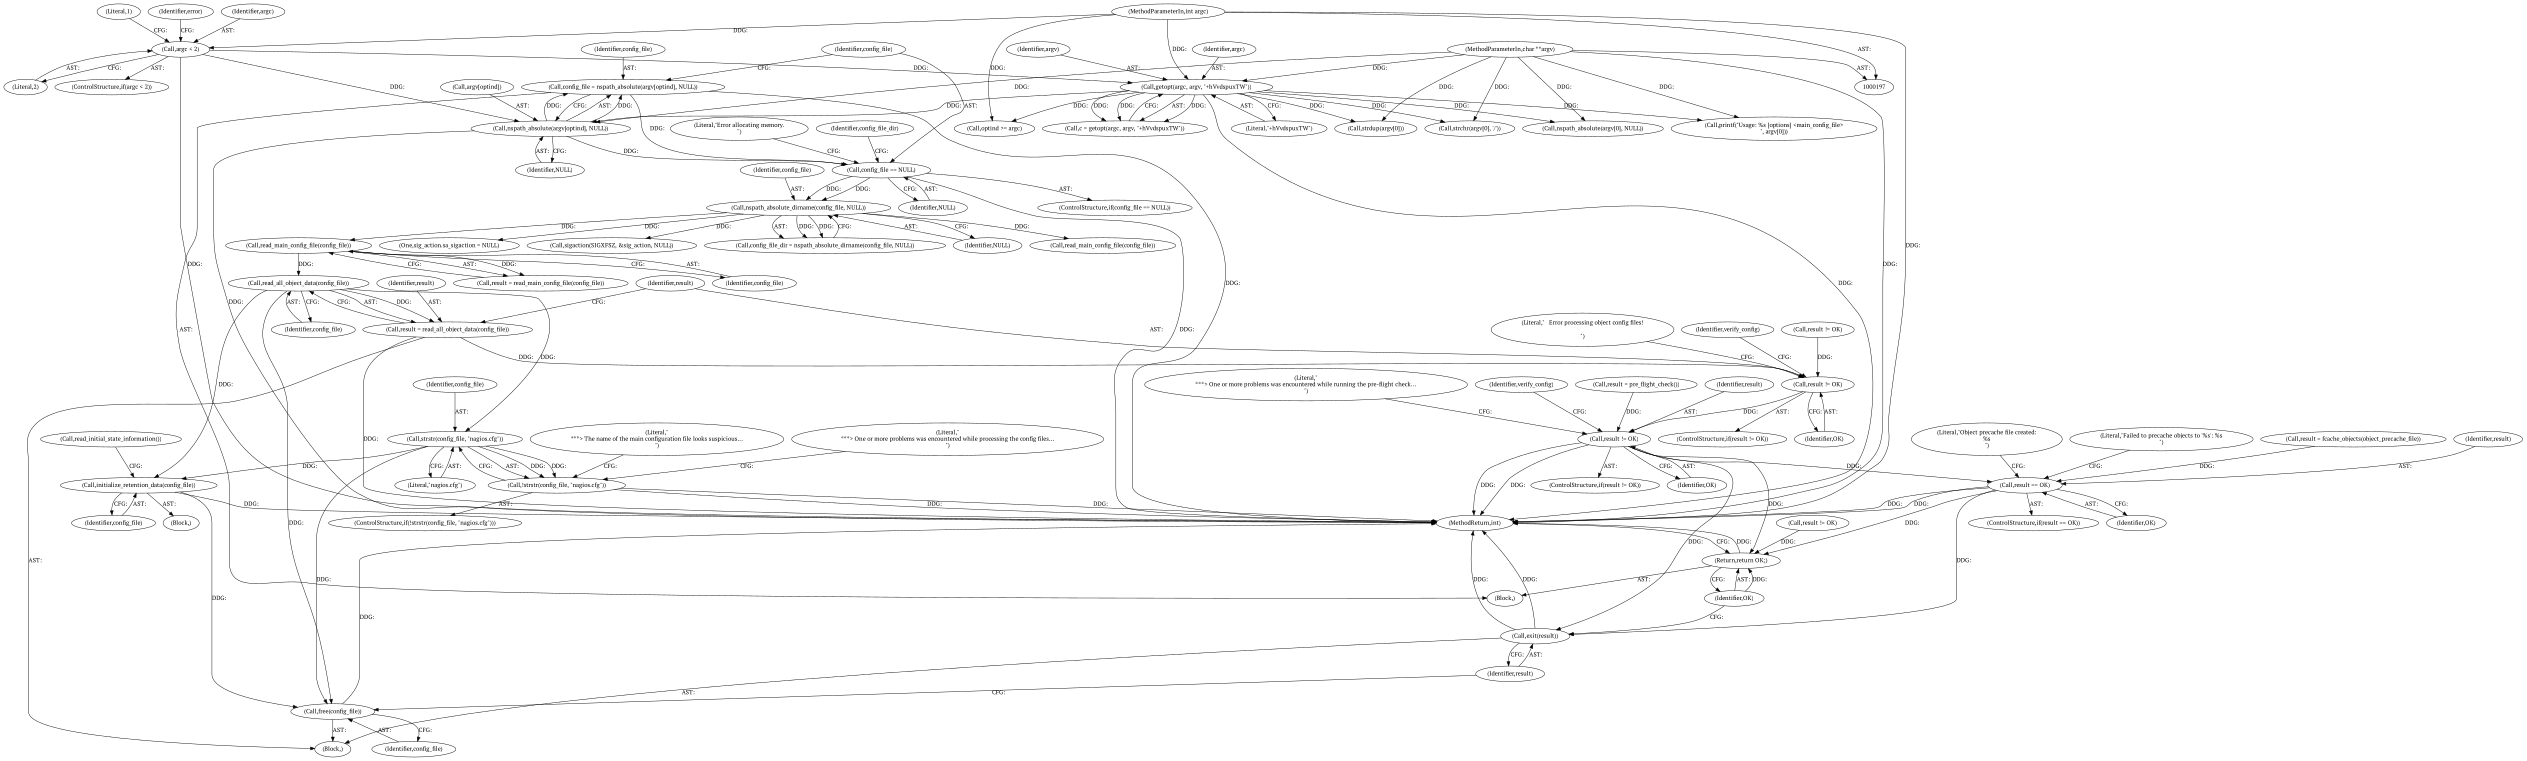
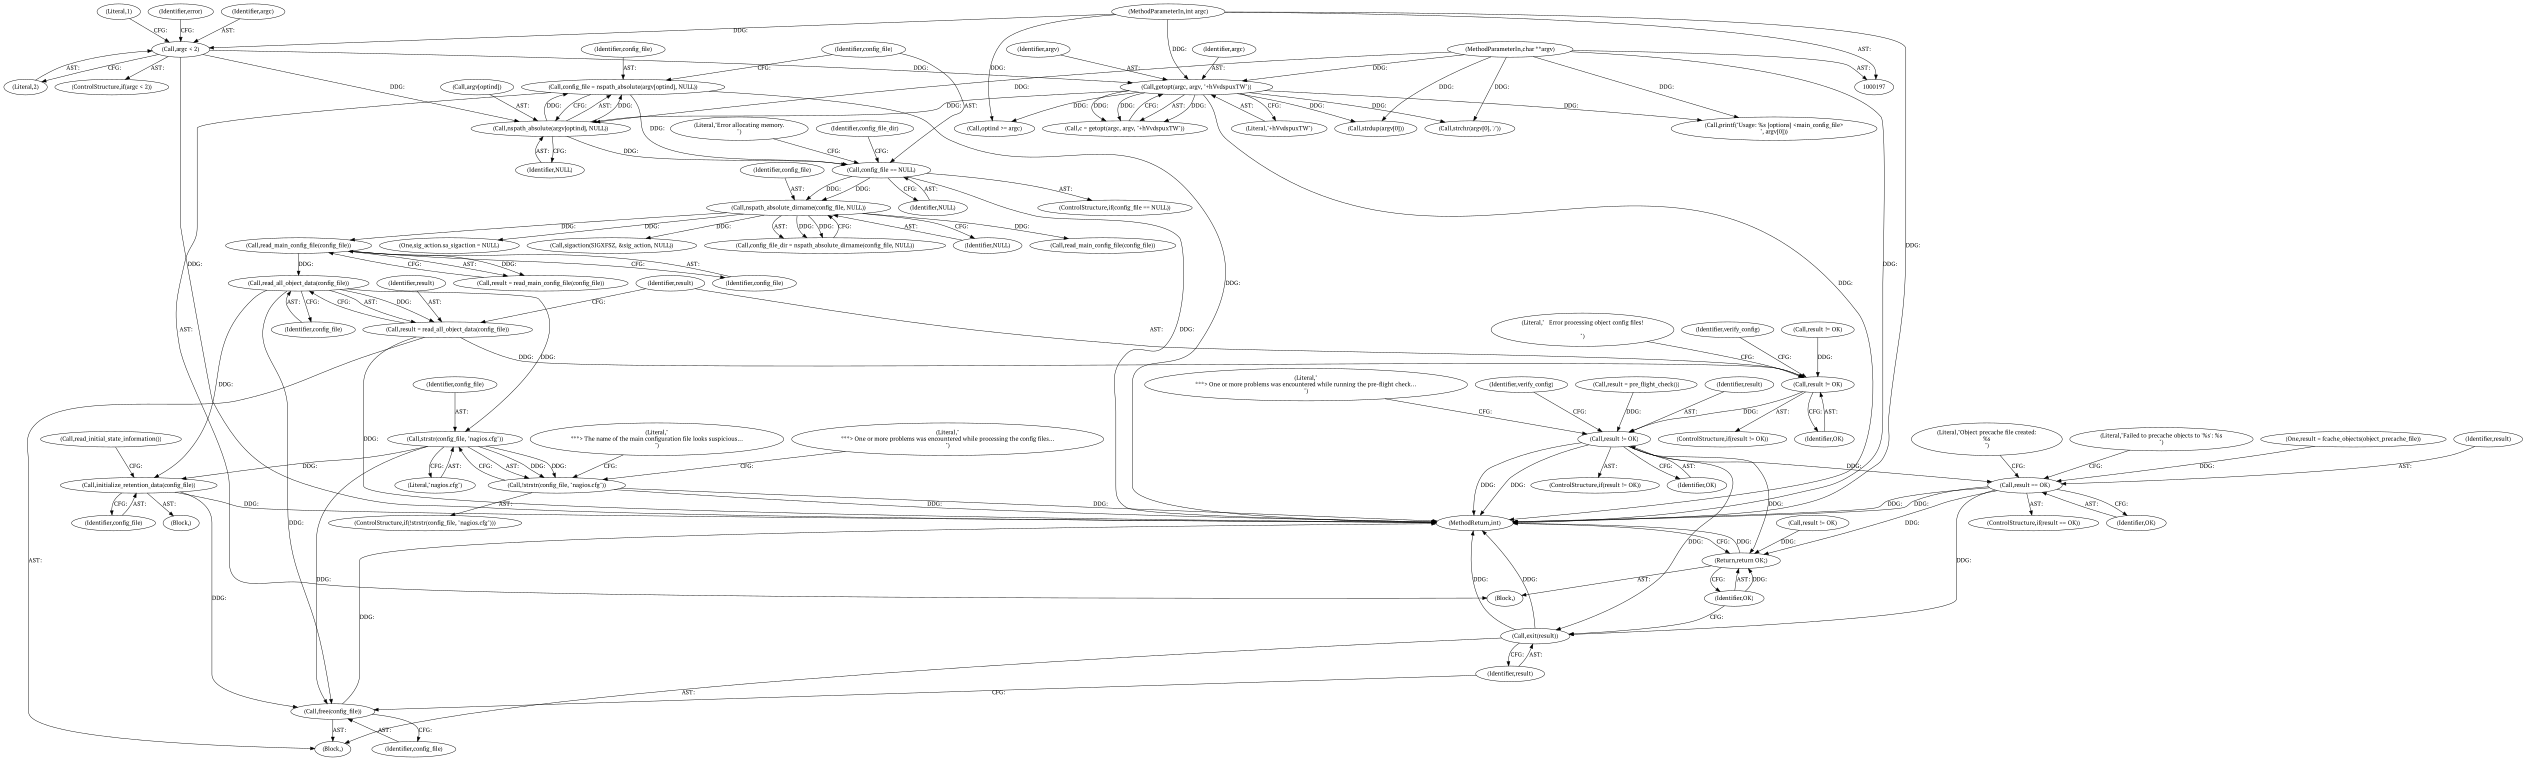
(1593, 129) -> none
(2353, 439) -> (2353, 439)
(404, 508) -> none
